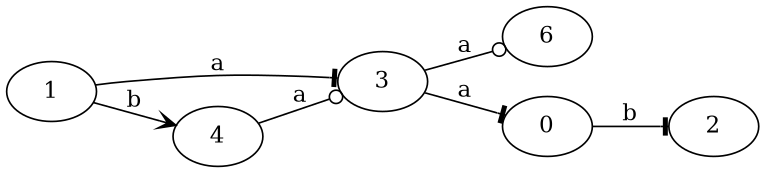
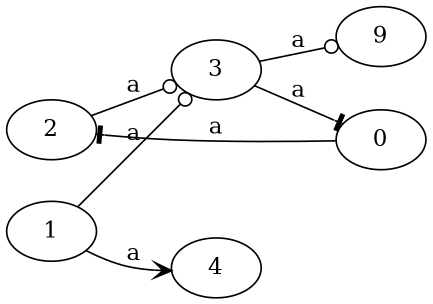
(547, 37) -> (381, 37)
(212, 76) -> (129, 156)
(135, 101) -> (134, 254)
(294, 111) -> (128, 102)
(631, 114) -> (216, 127)
